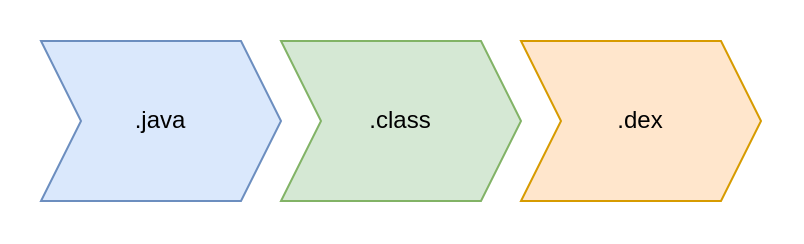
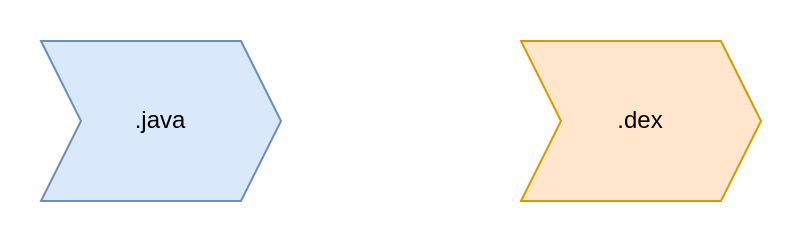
(401, 121) -> none
